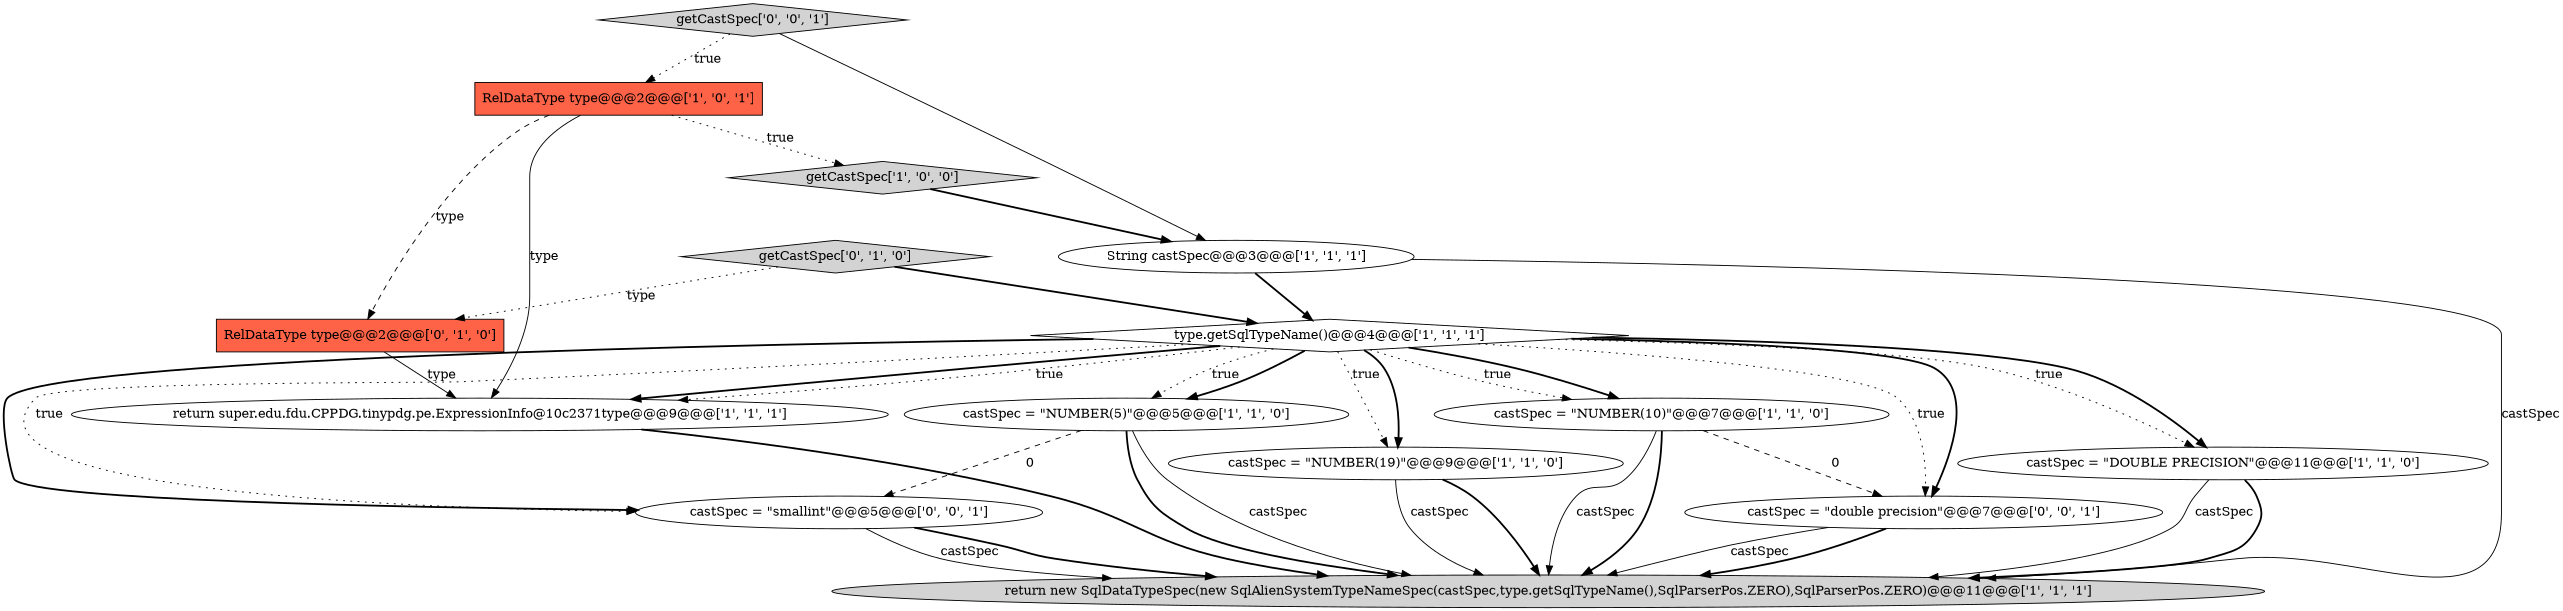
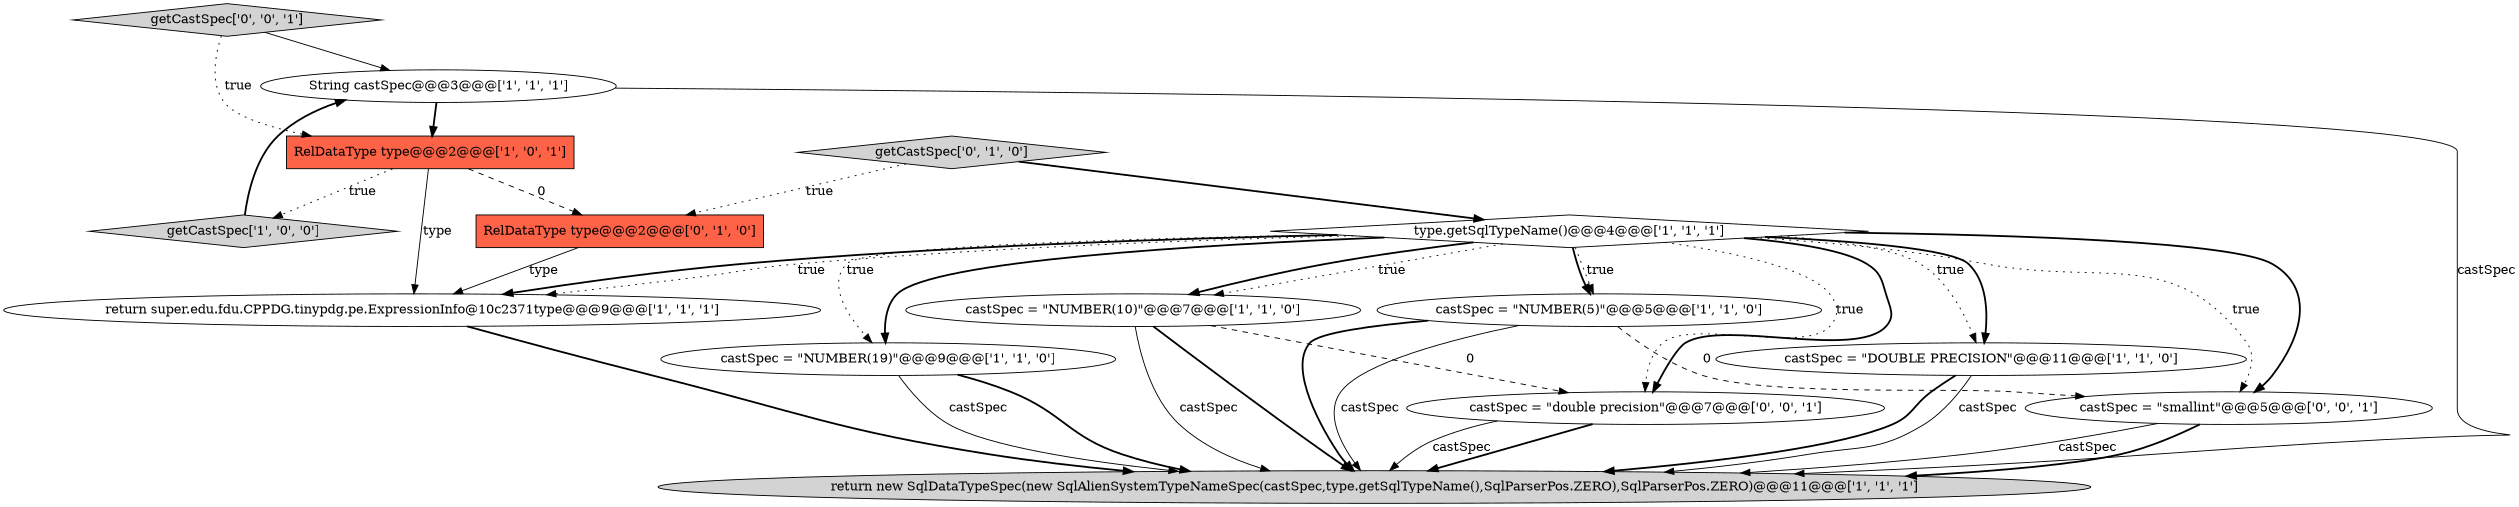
(450, 217) -> (542, 192)
(1280, 294) -> (435, 115)
(641, 296) -> (820, 192)
